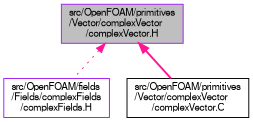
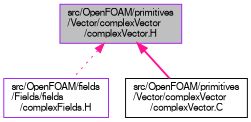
(57, 98) -> (56, 98)
